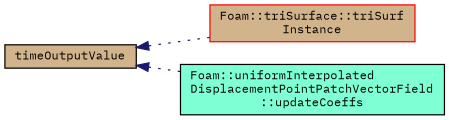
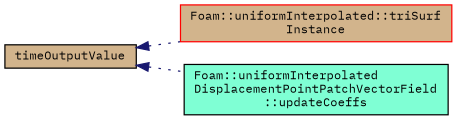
(312, 23) -> (316, 23)
